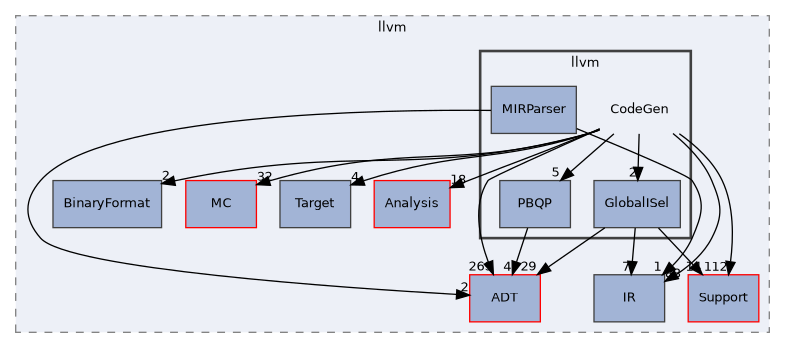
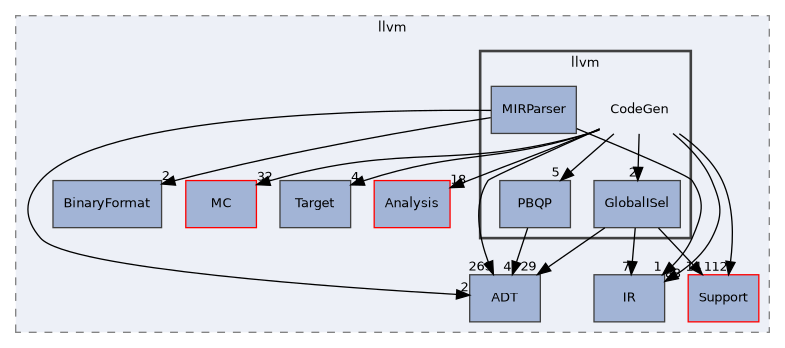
(302, 163) -> (332, 146)
(505, 298) -> (505, 298)
